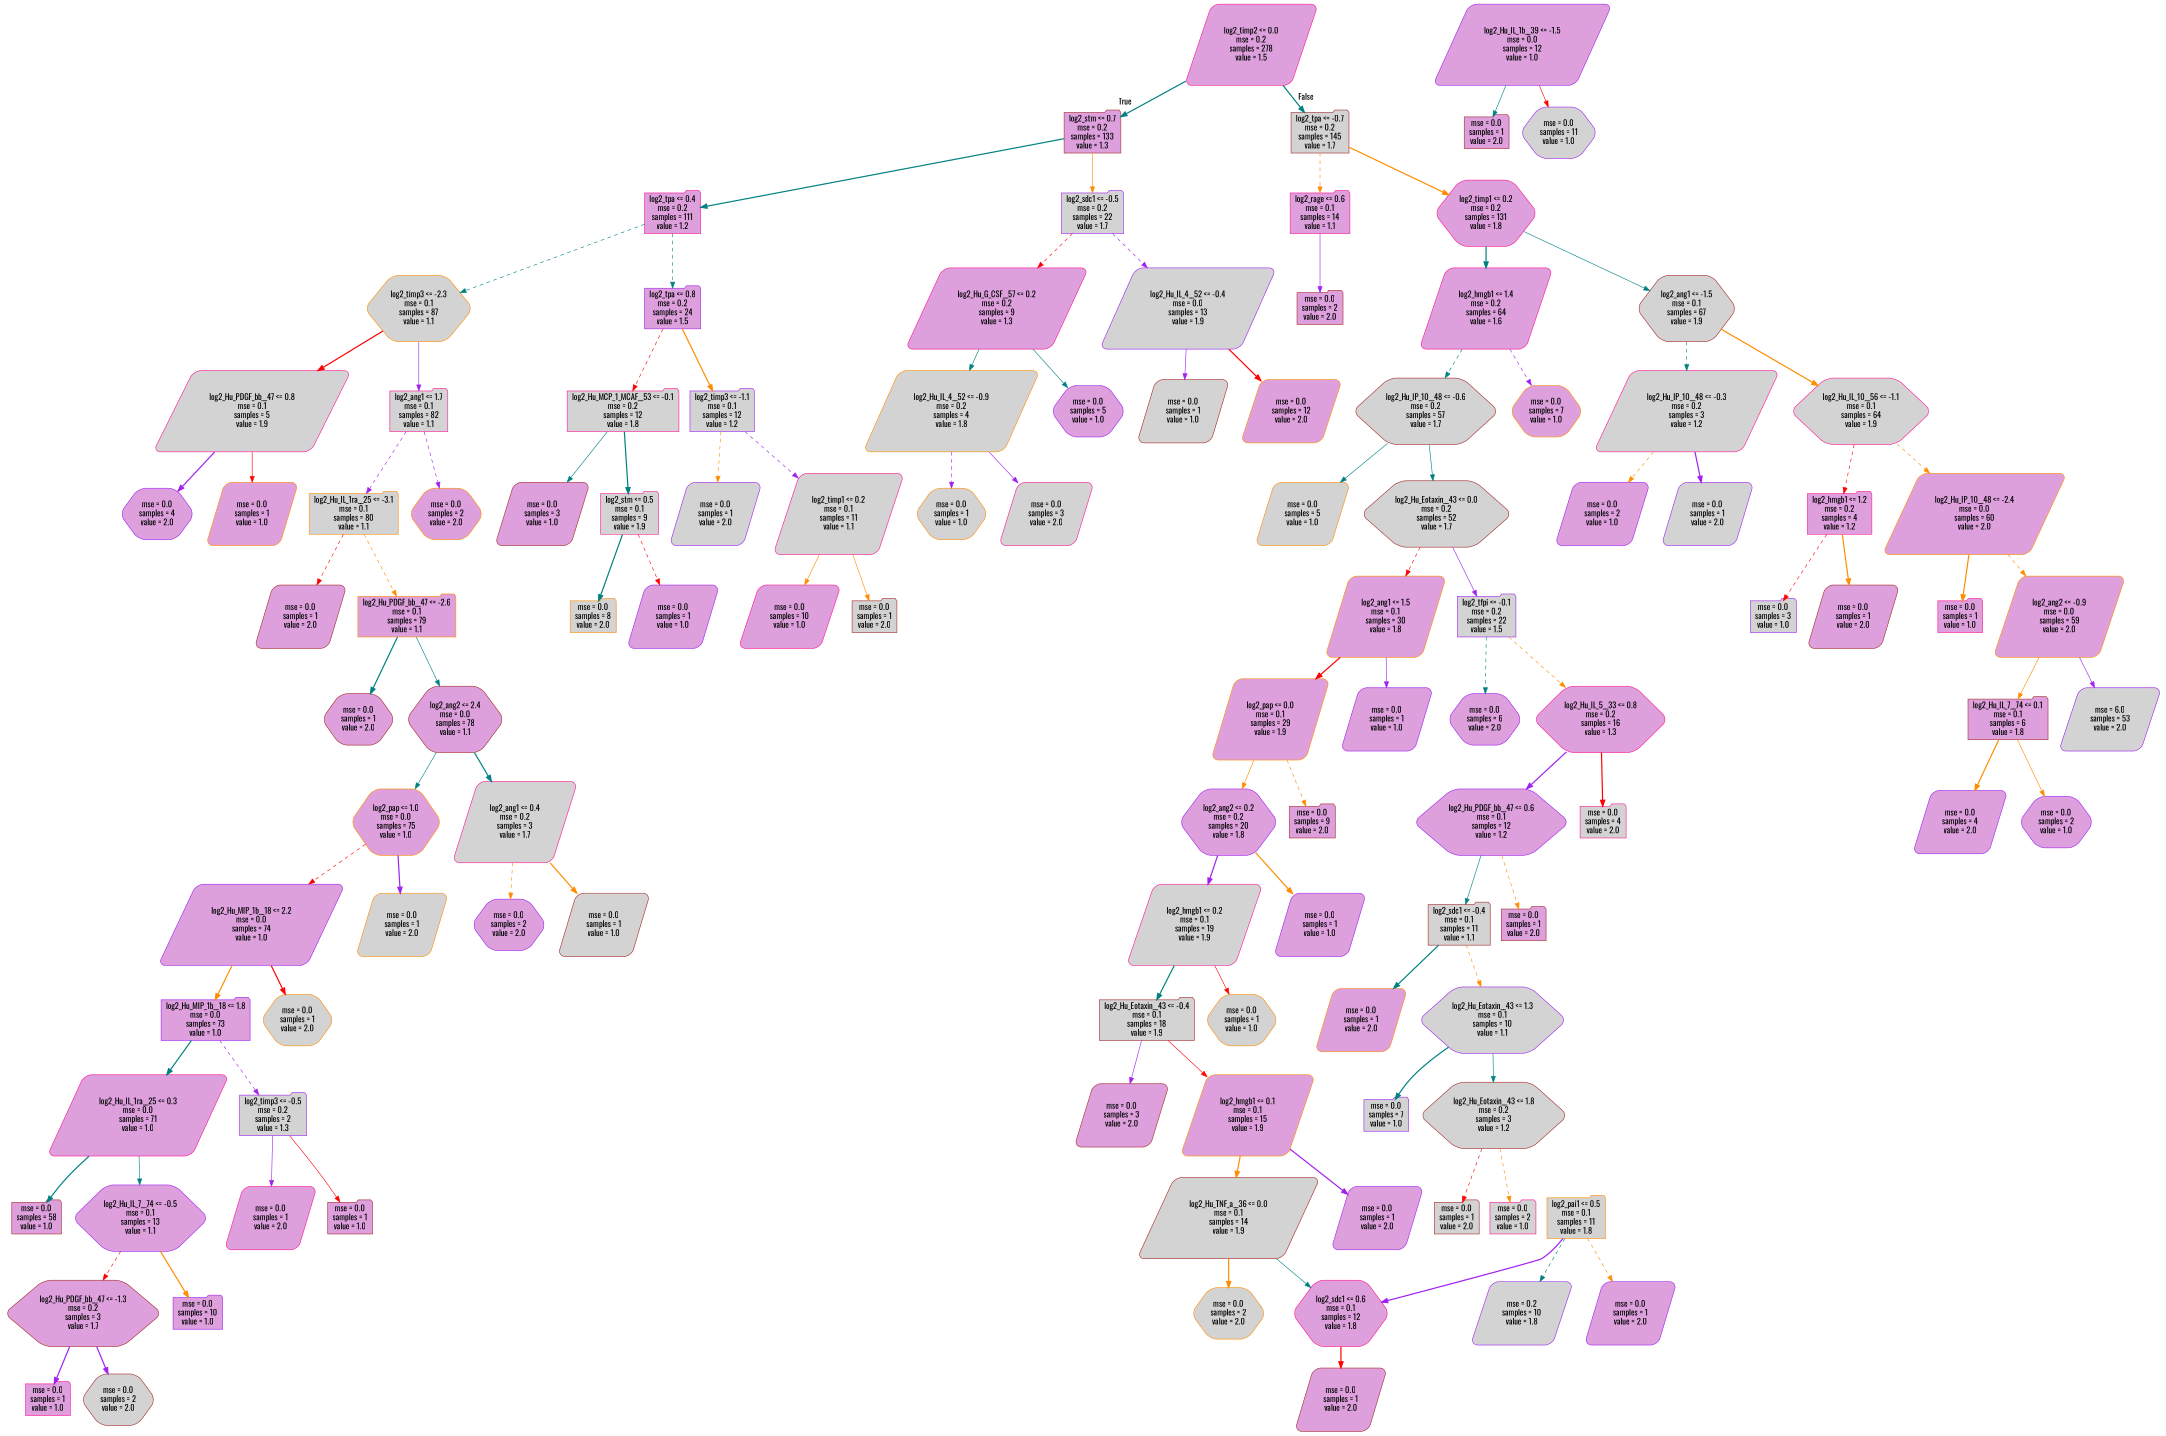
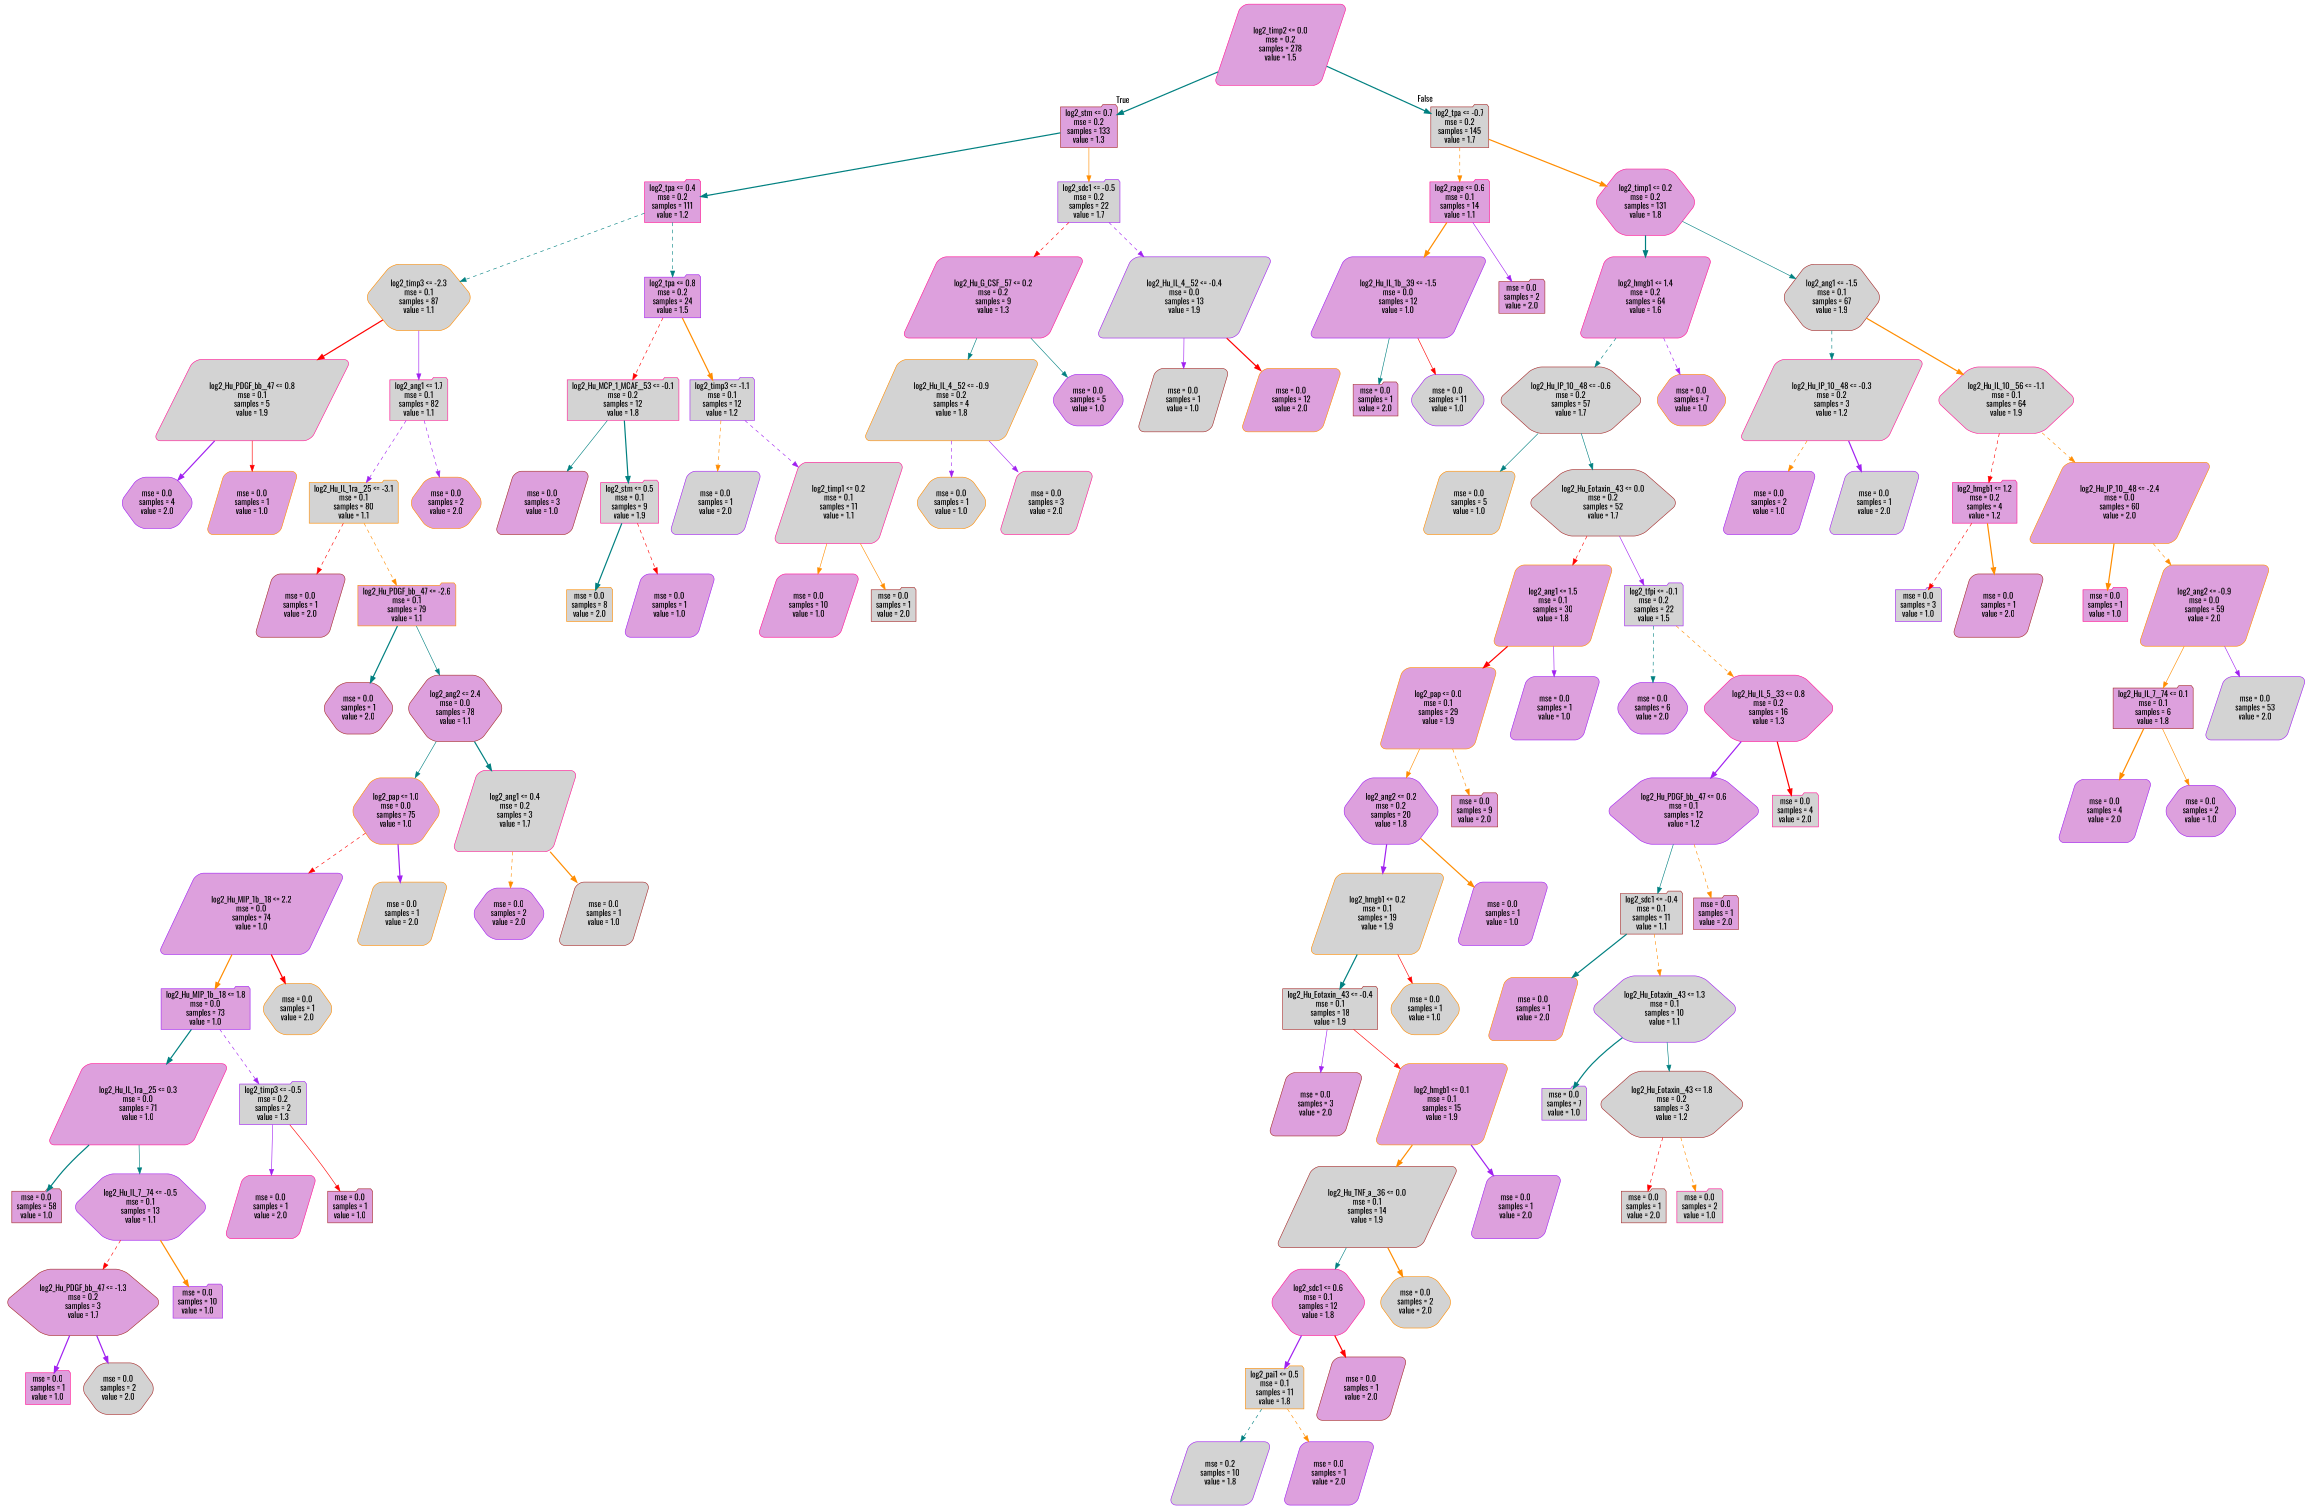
none -> (1437, 237)
(2110, 719) -> (2255, 708)
(1195, 925) -> (1377, 914)
(1479, 1276) -> (1295, 1349)
